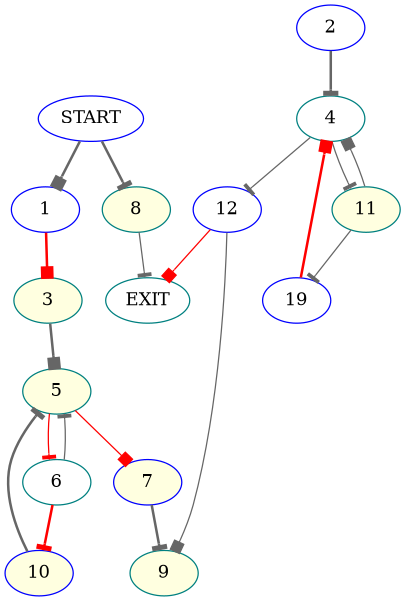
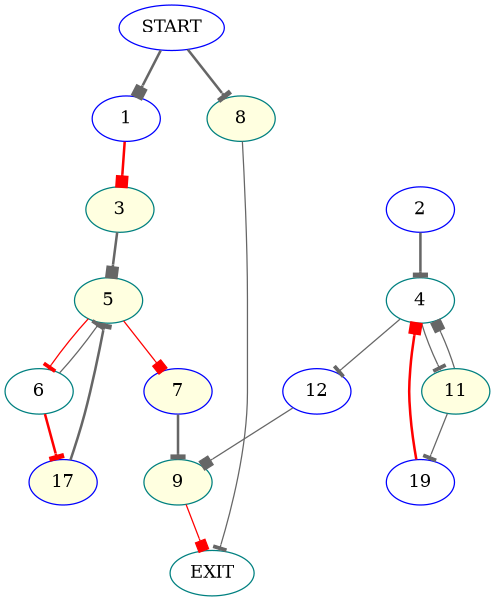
(192, 250) -> (193, 522)
(39, 573) -> (63, 482)
